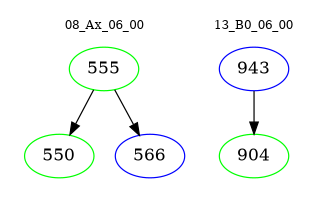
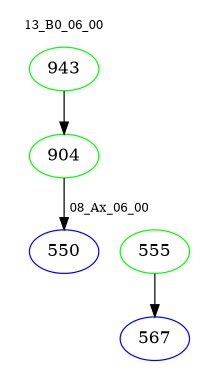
(254, 69) -> (64, 69)
(85, 107) -> (64, 205)
(59, 156) -> (64, 252)
(150, 156) -> (155, 339)
